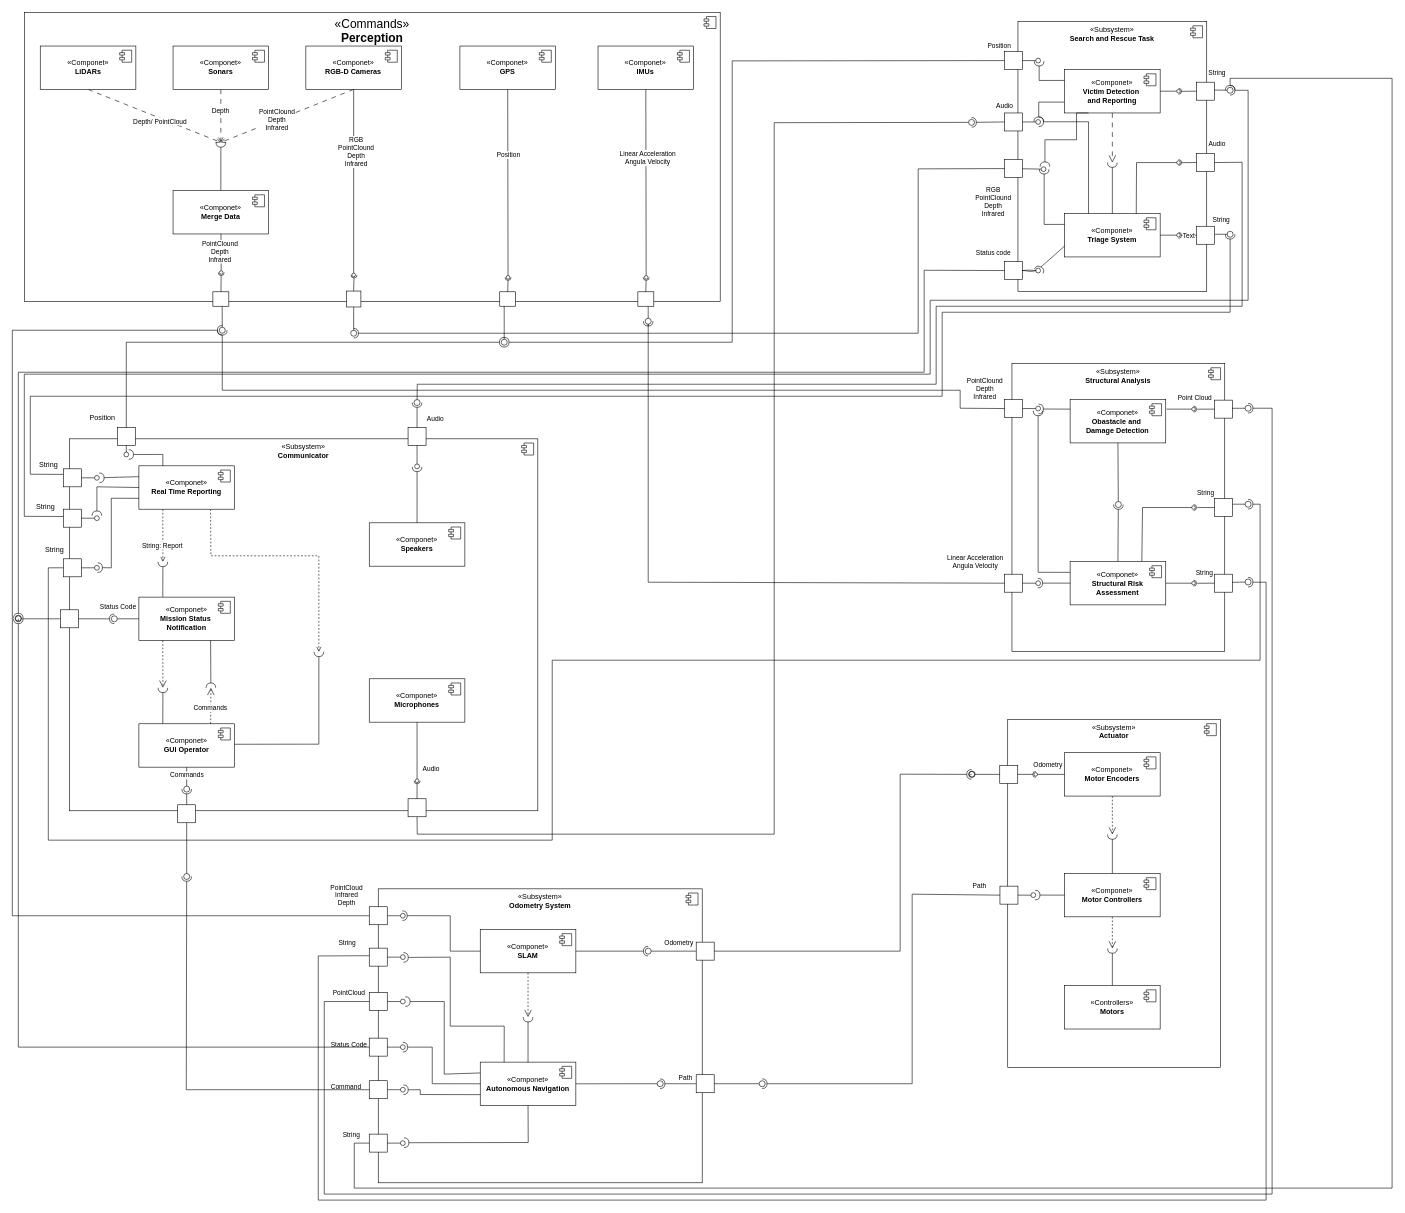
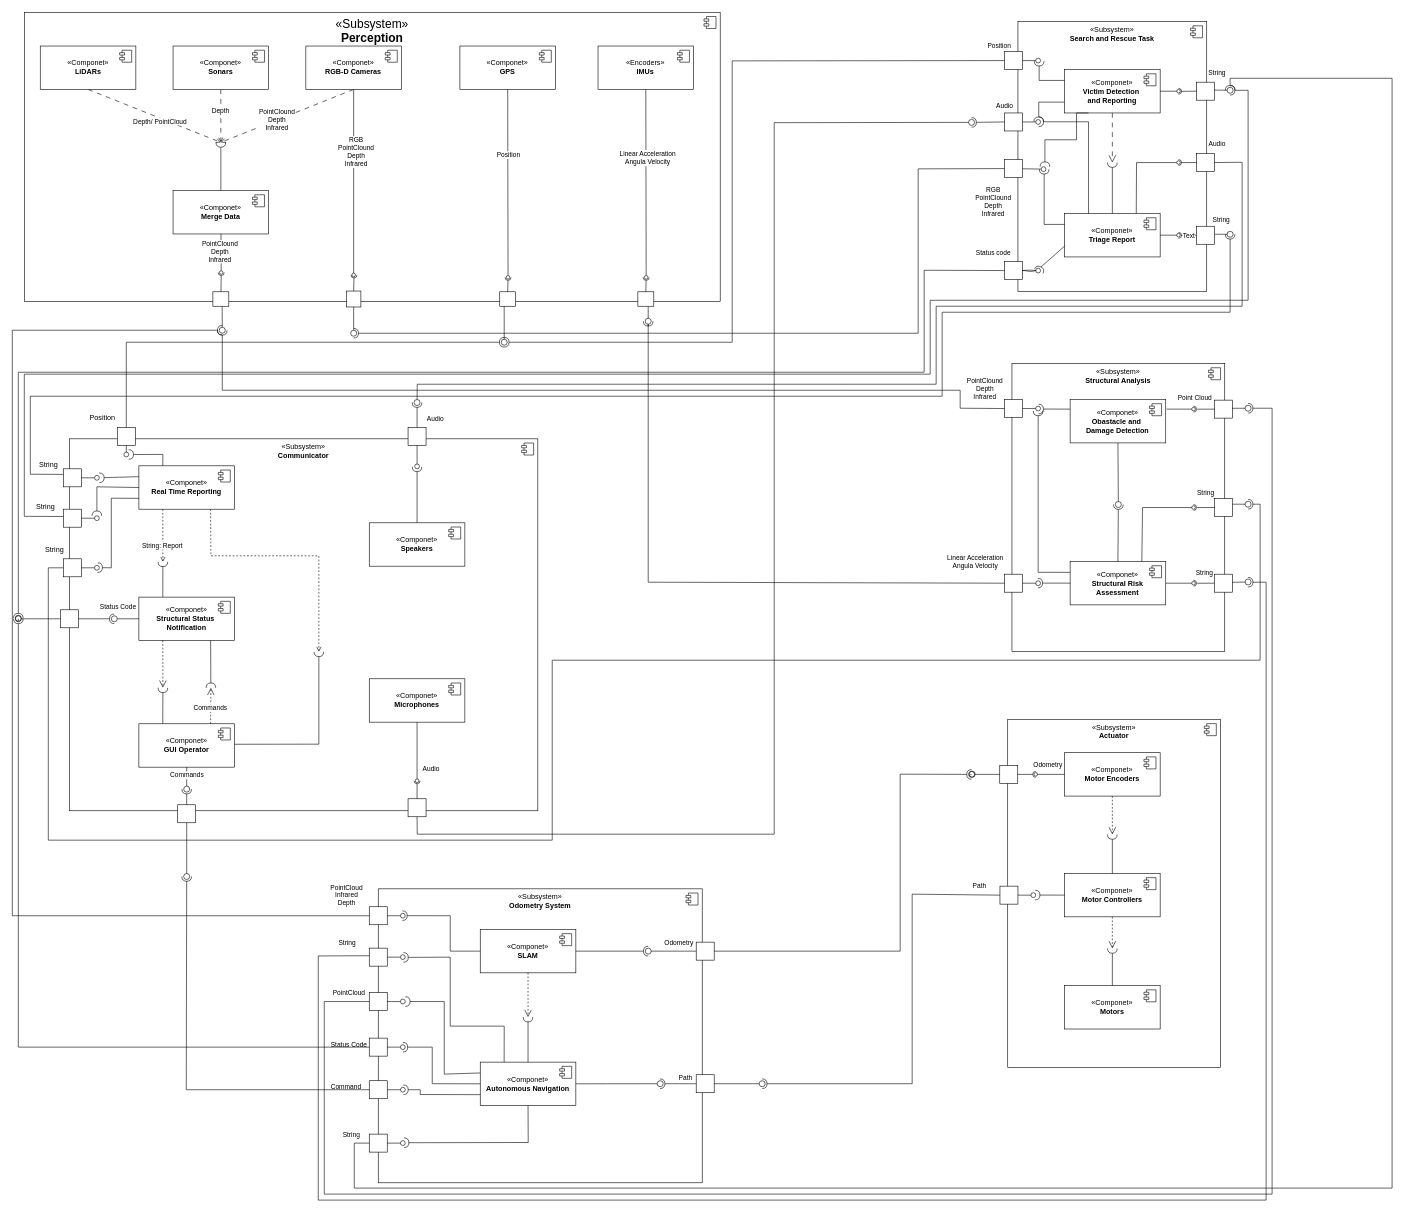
(372, 25) -> (372, 25)
(646, 68) -> (646, 68)
(1112, 236) -> (1112, 236)
(187, 619) -> (187, 619)
(1112, 1008) -> (1112, 1008)
